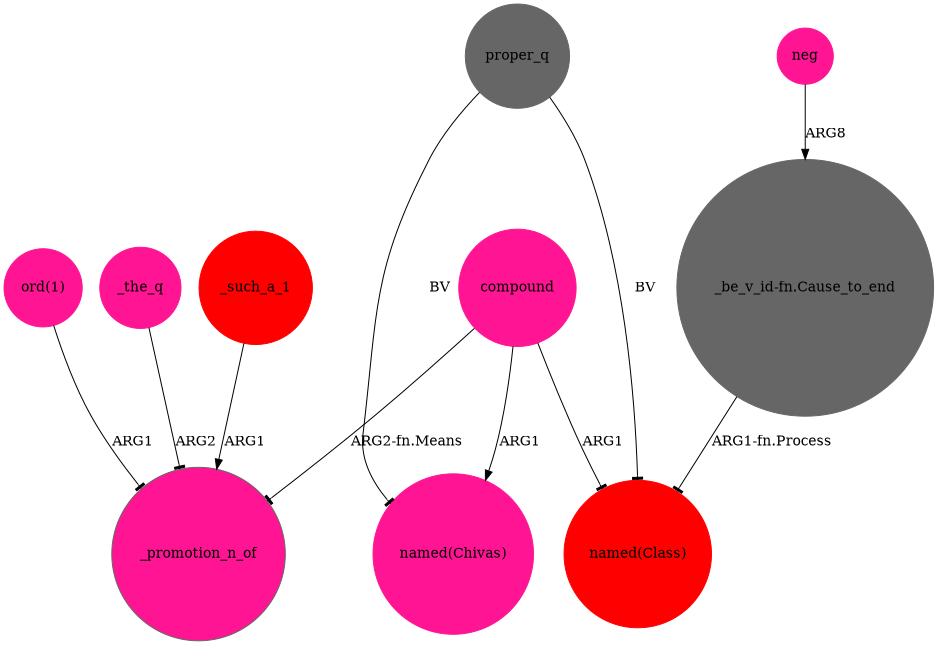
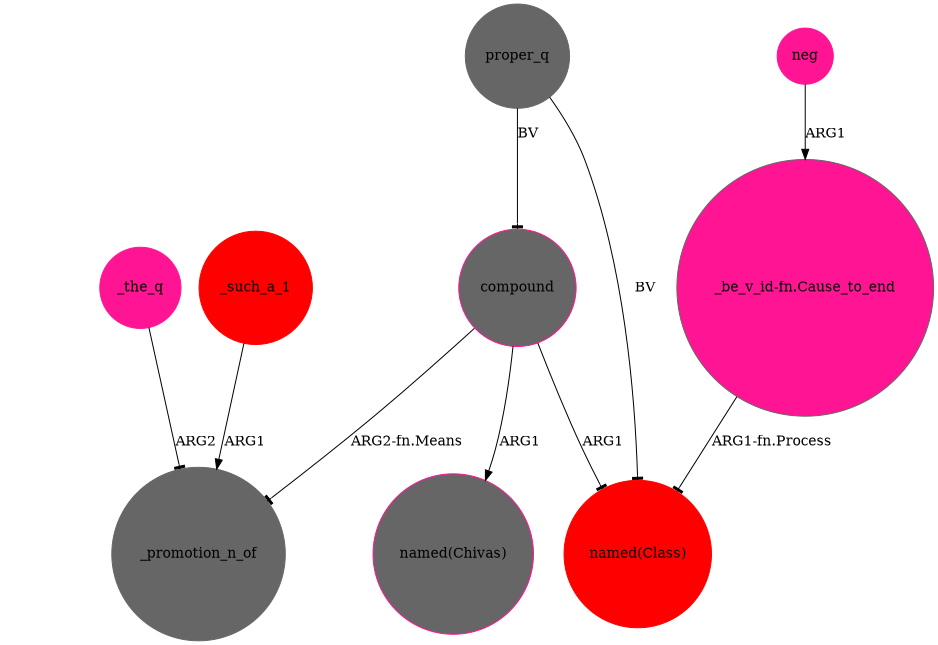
(826, 134) -> (826, 134)
(381, 287) -> (517, 166)
(43, 288) -> none
(517, 288) -> (517, 288)
(805, 288) -> (805, 288)
(199, 554) -> (199, 554)
(453, 554) -> (453, 554)
